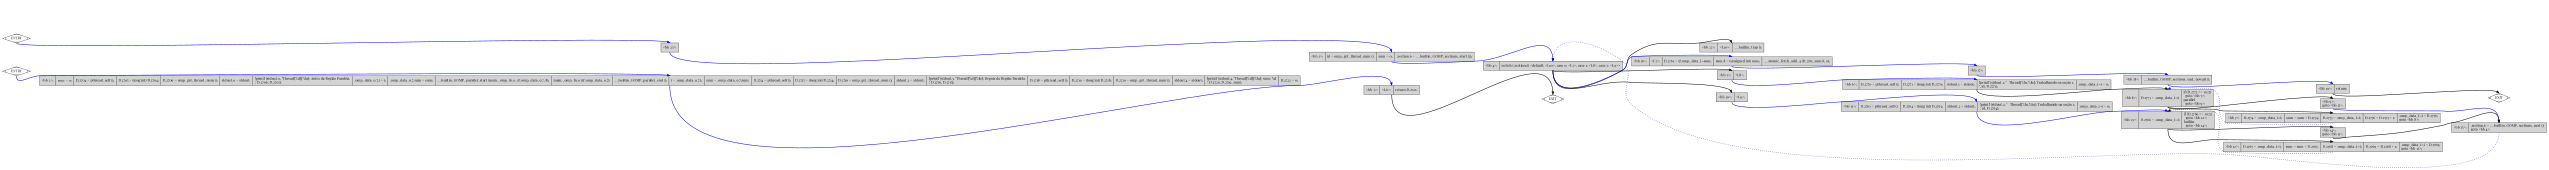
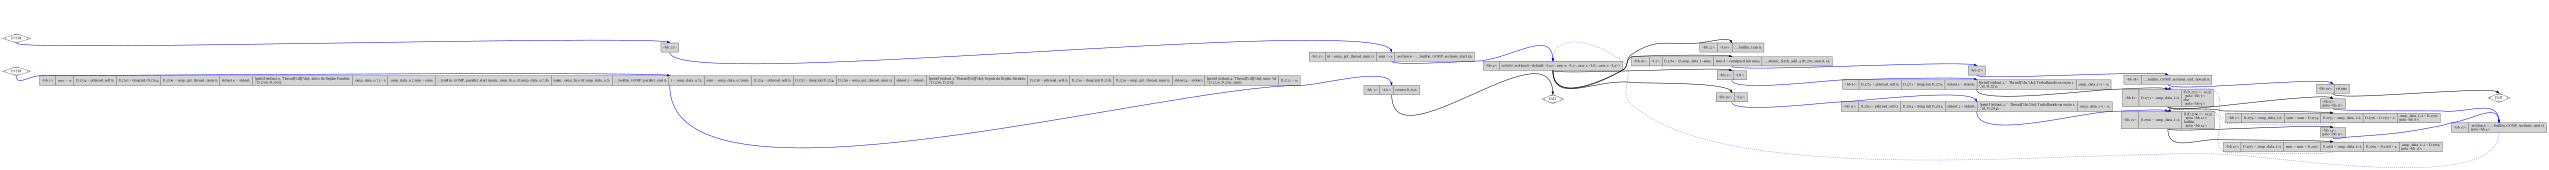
(1635, 56) -> (1635, 56)
(2189, 100) -> (2186, 100)
(2418, 130) -> (2418, 130)
